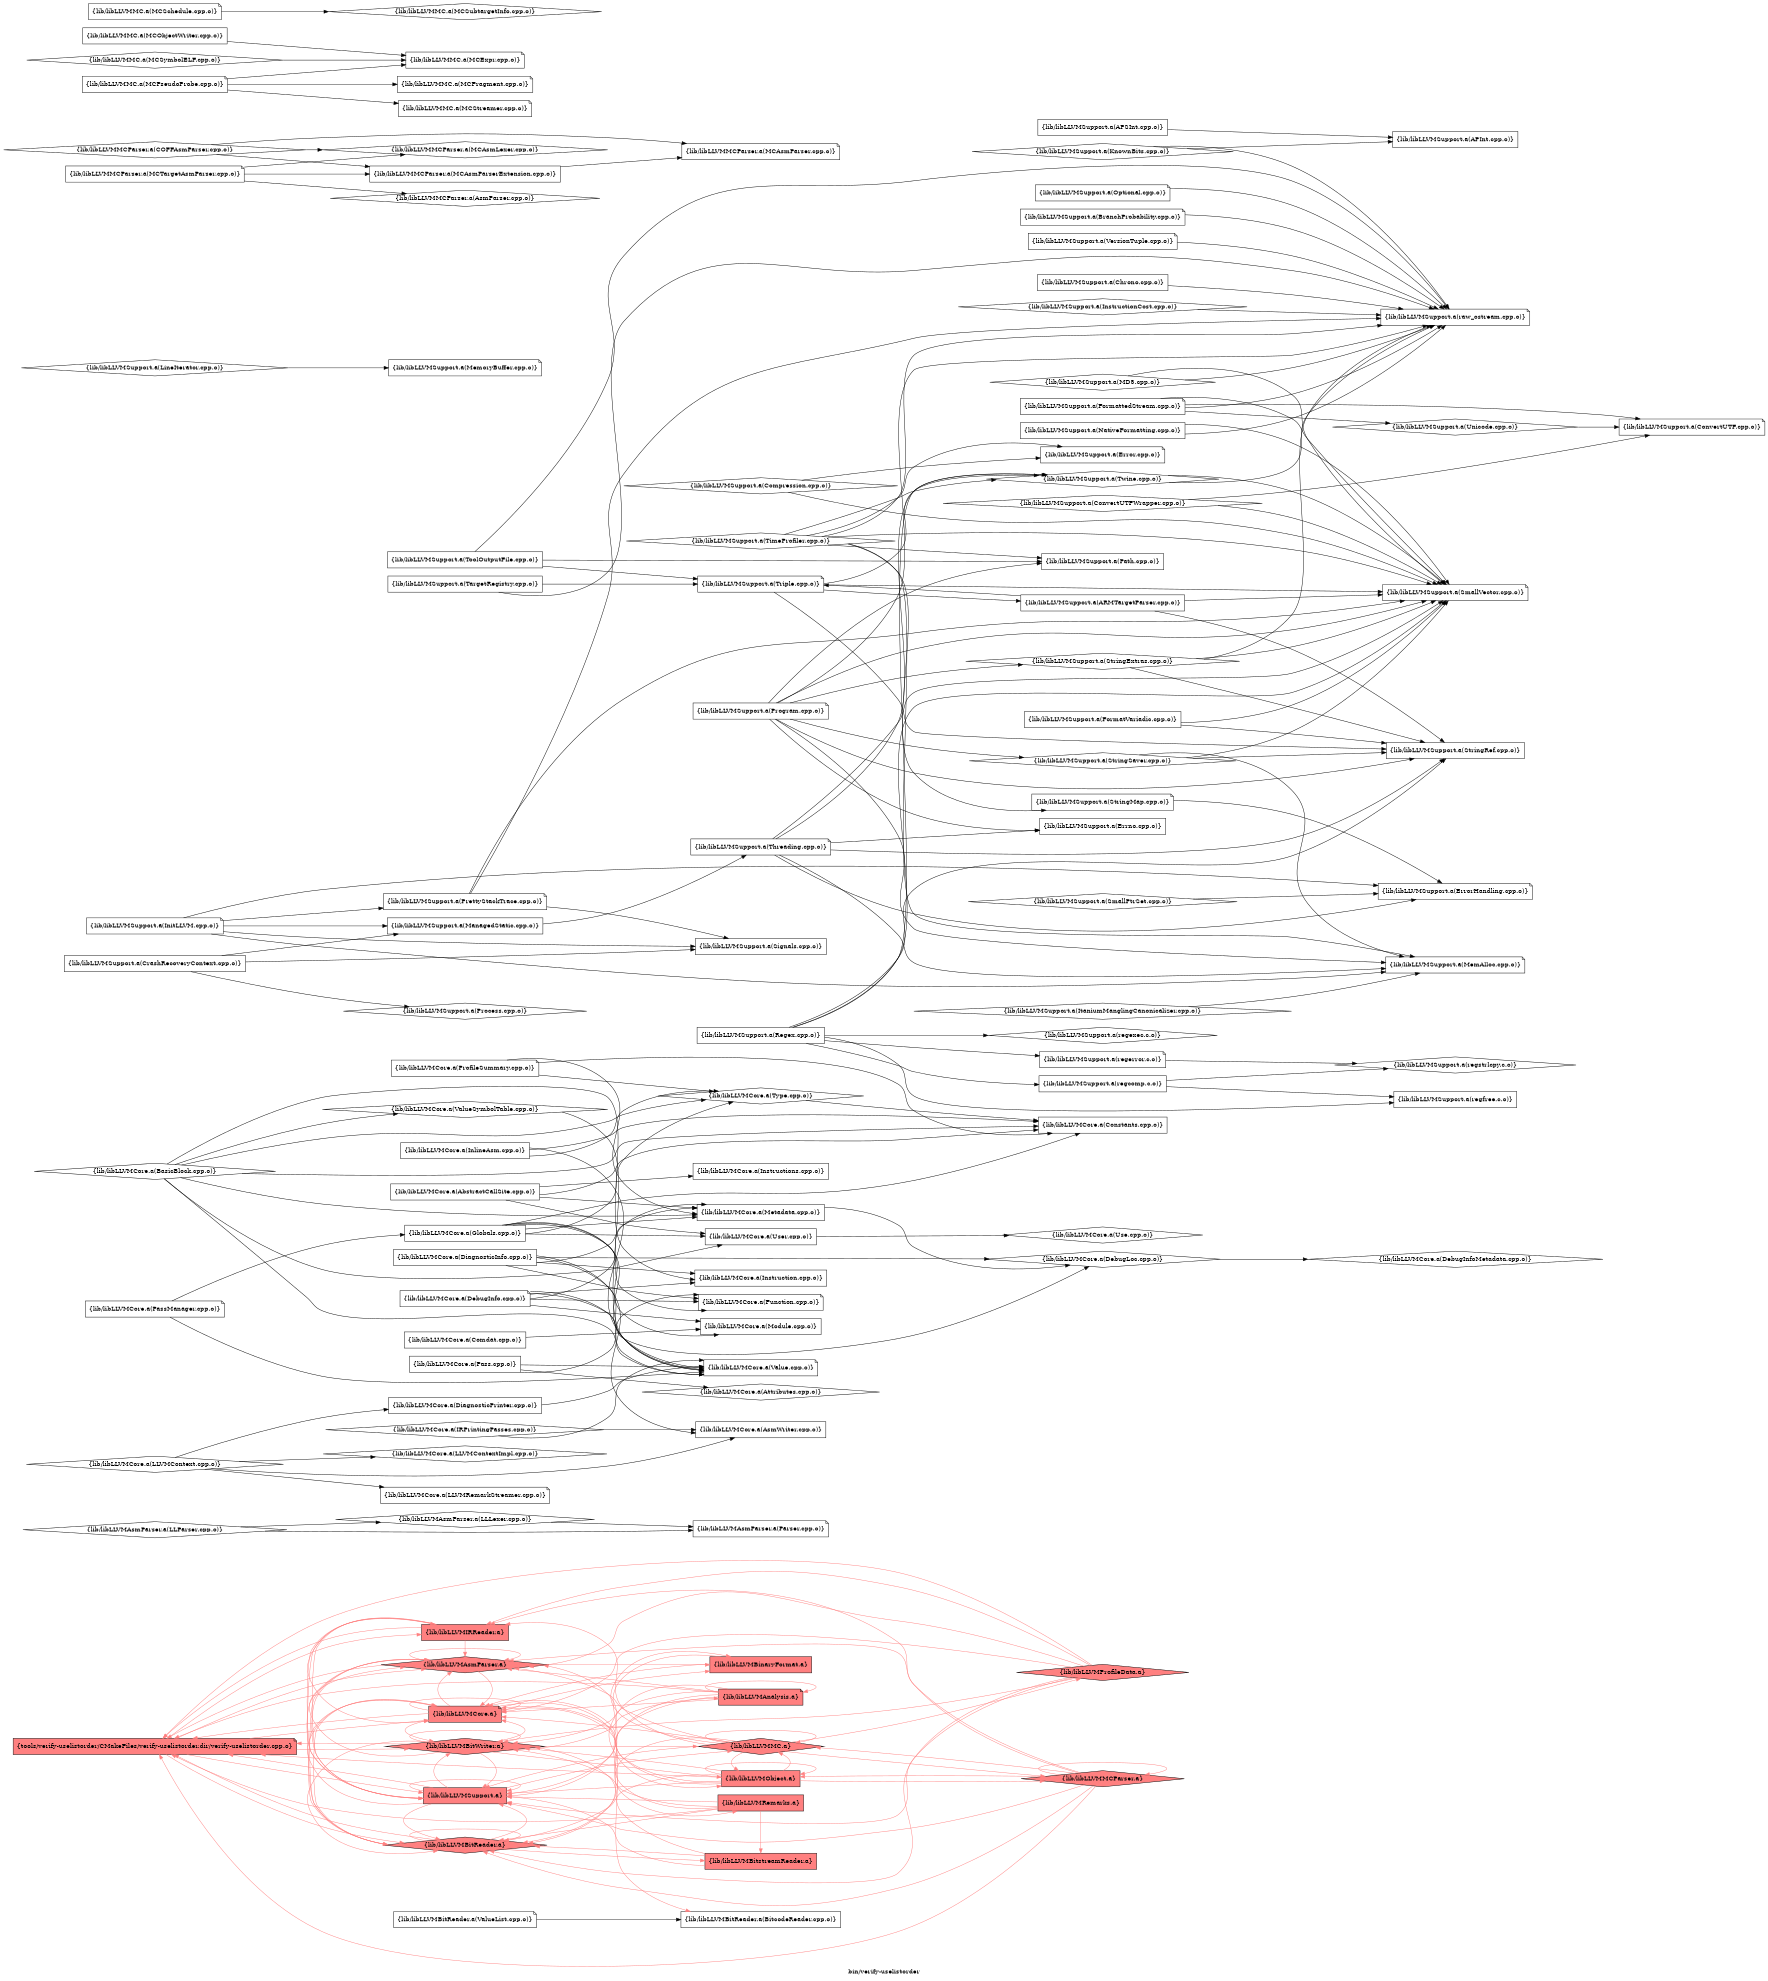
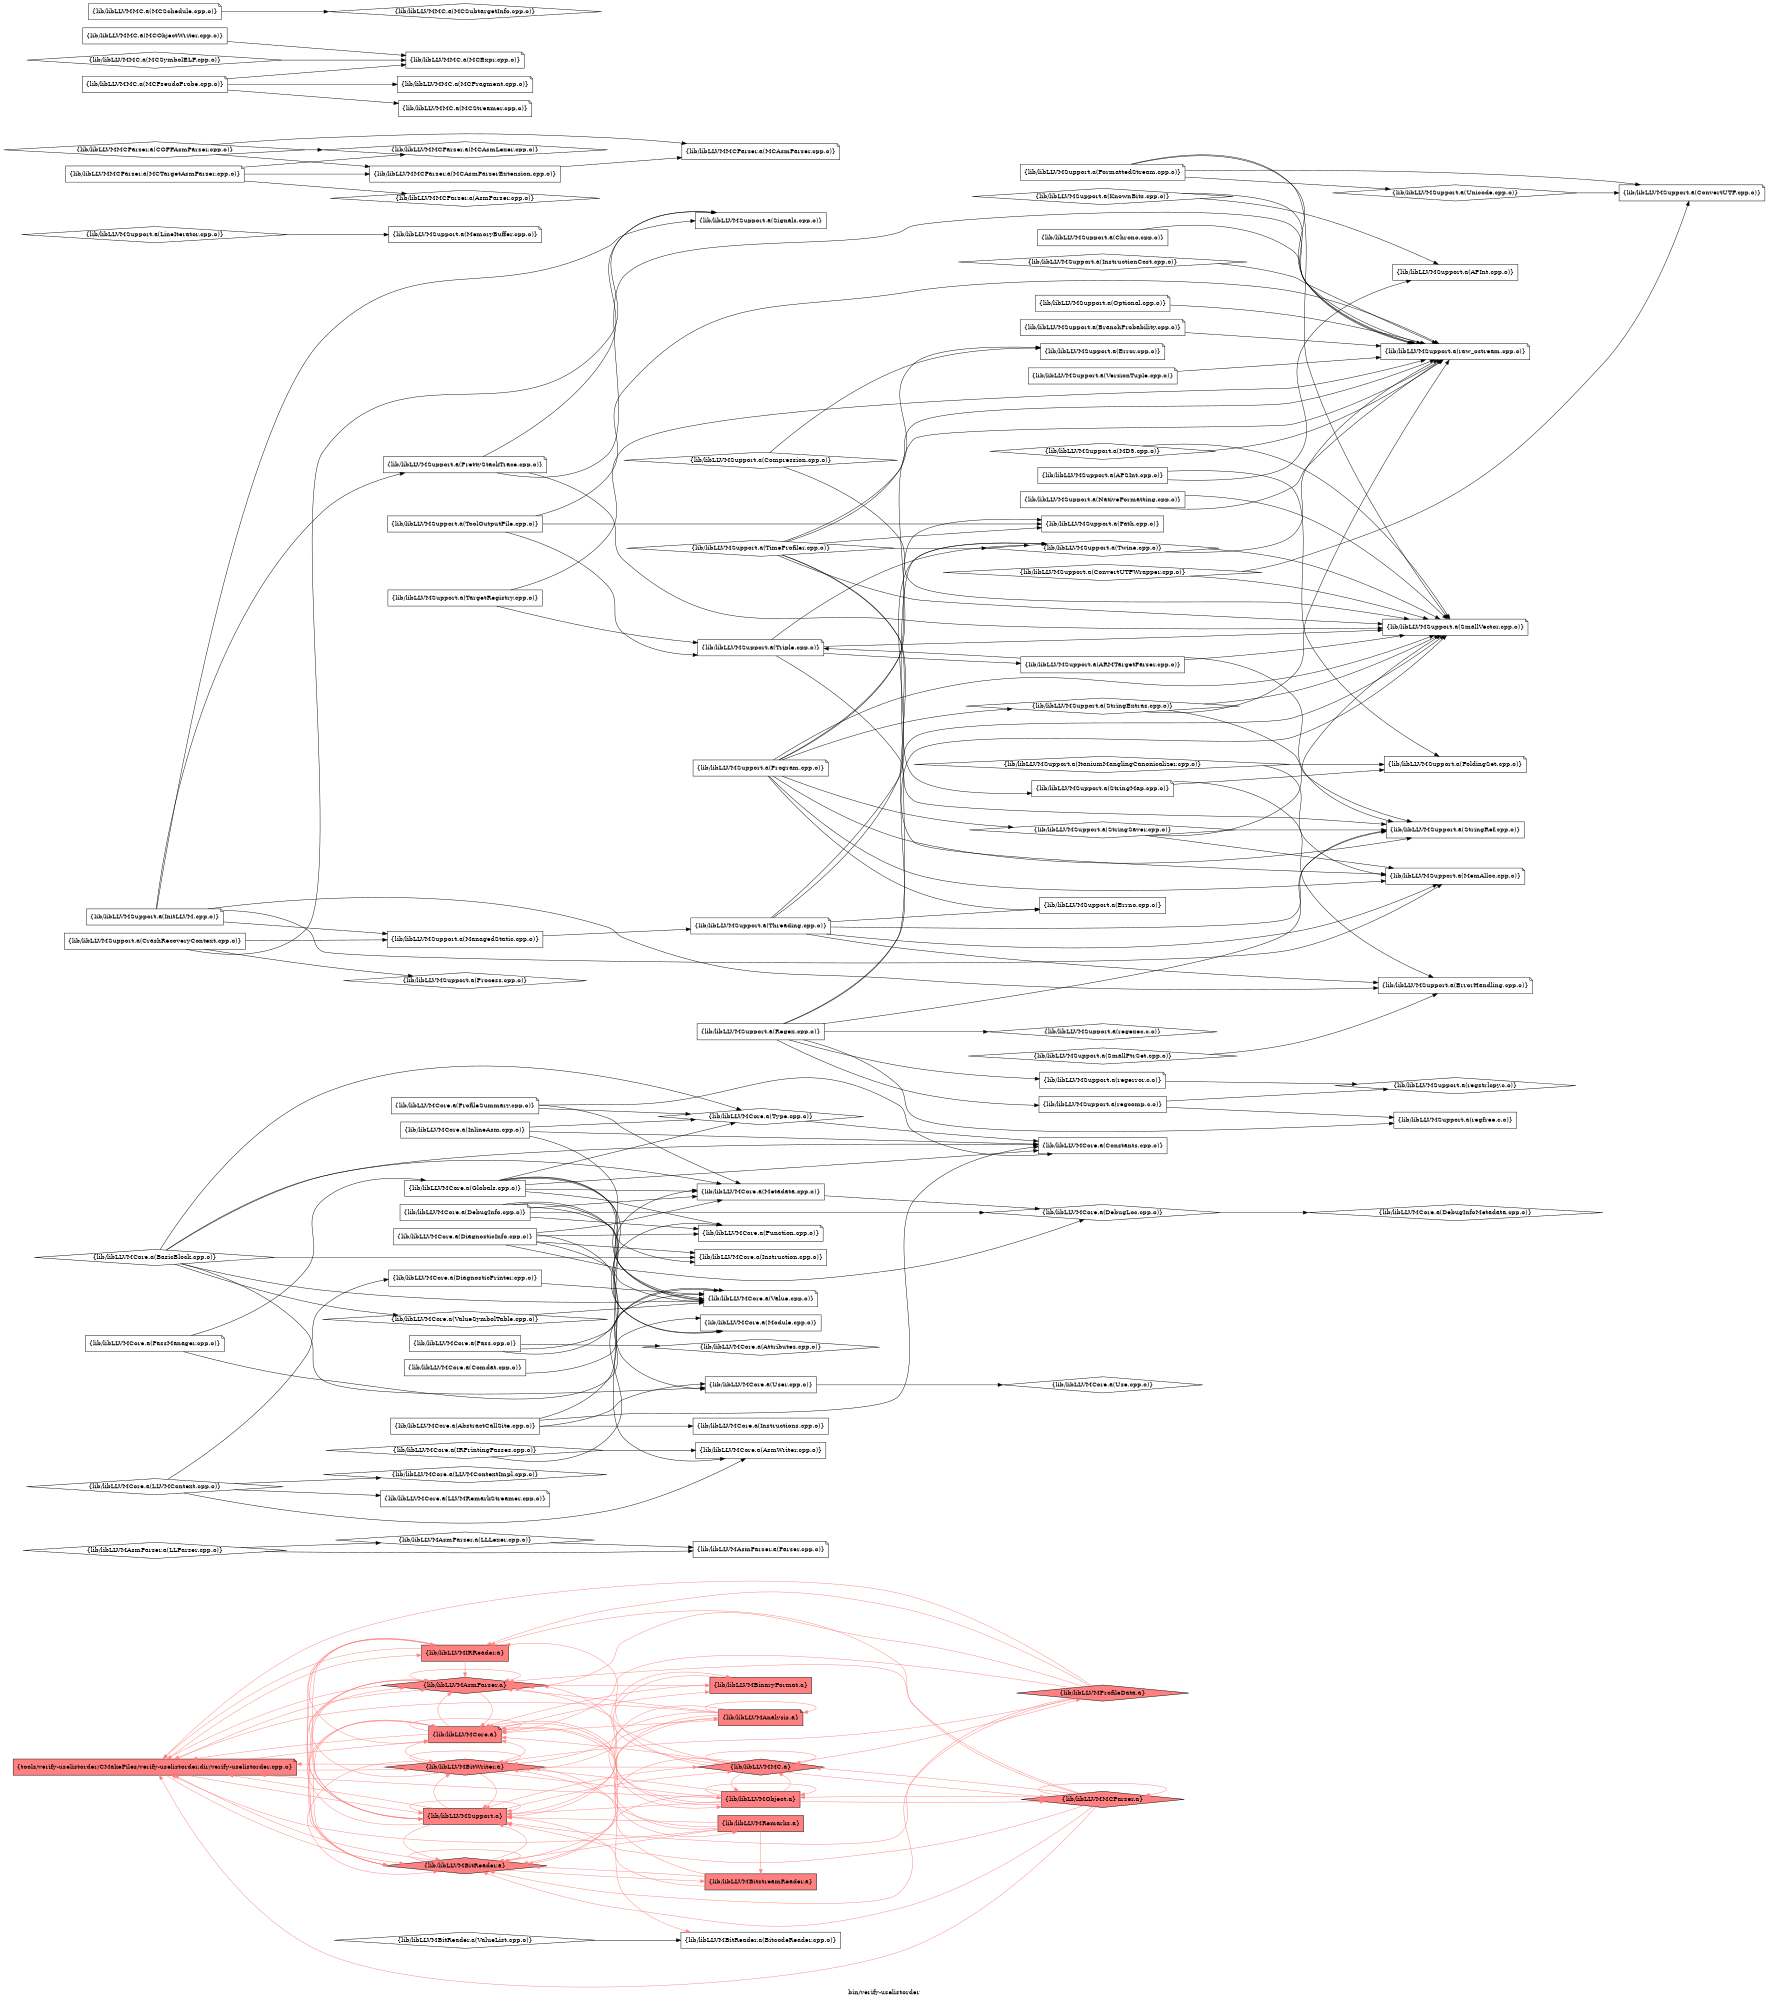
(1103, 720) -> none
none -> (1455, 764)
(465, 1920) -> (465, 1940)
